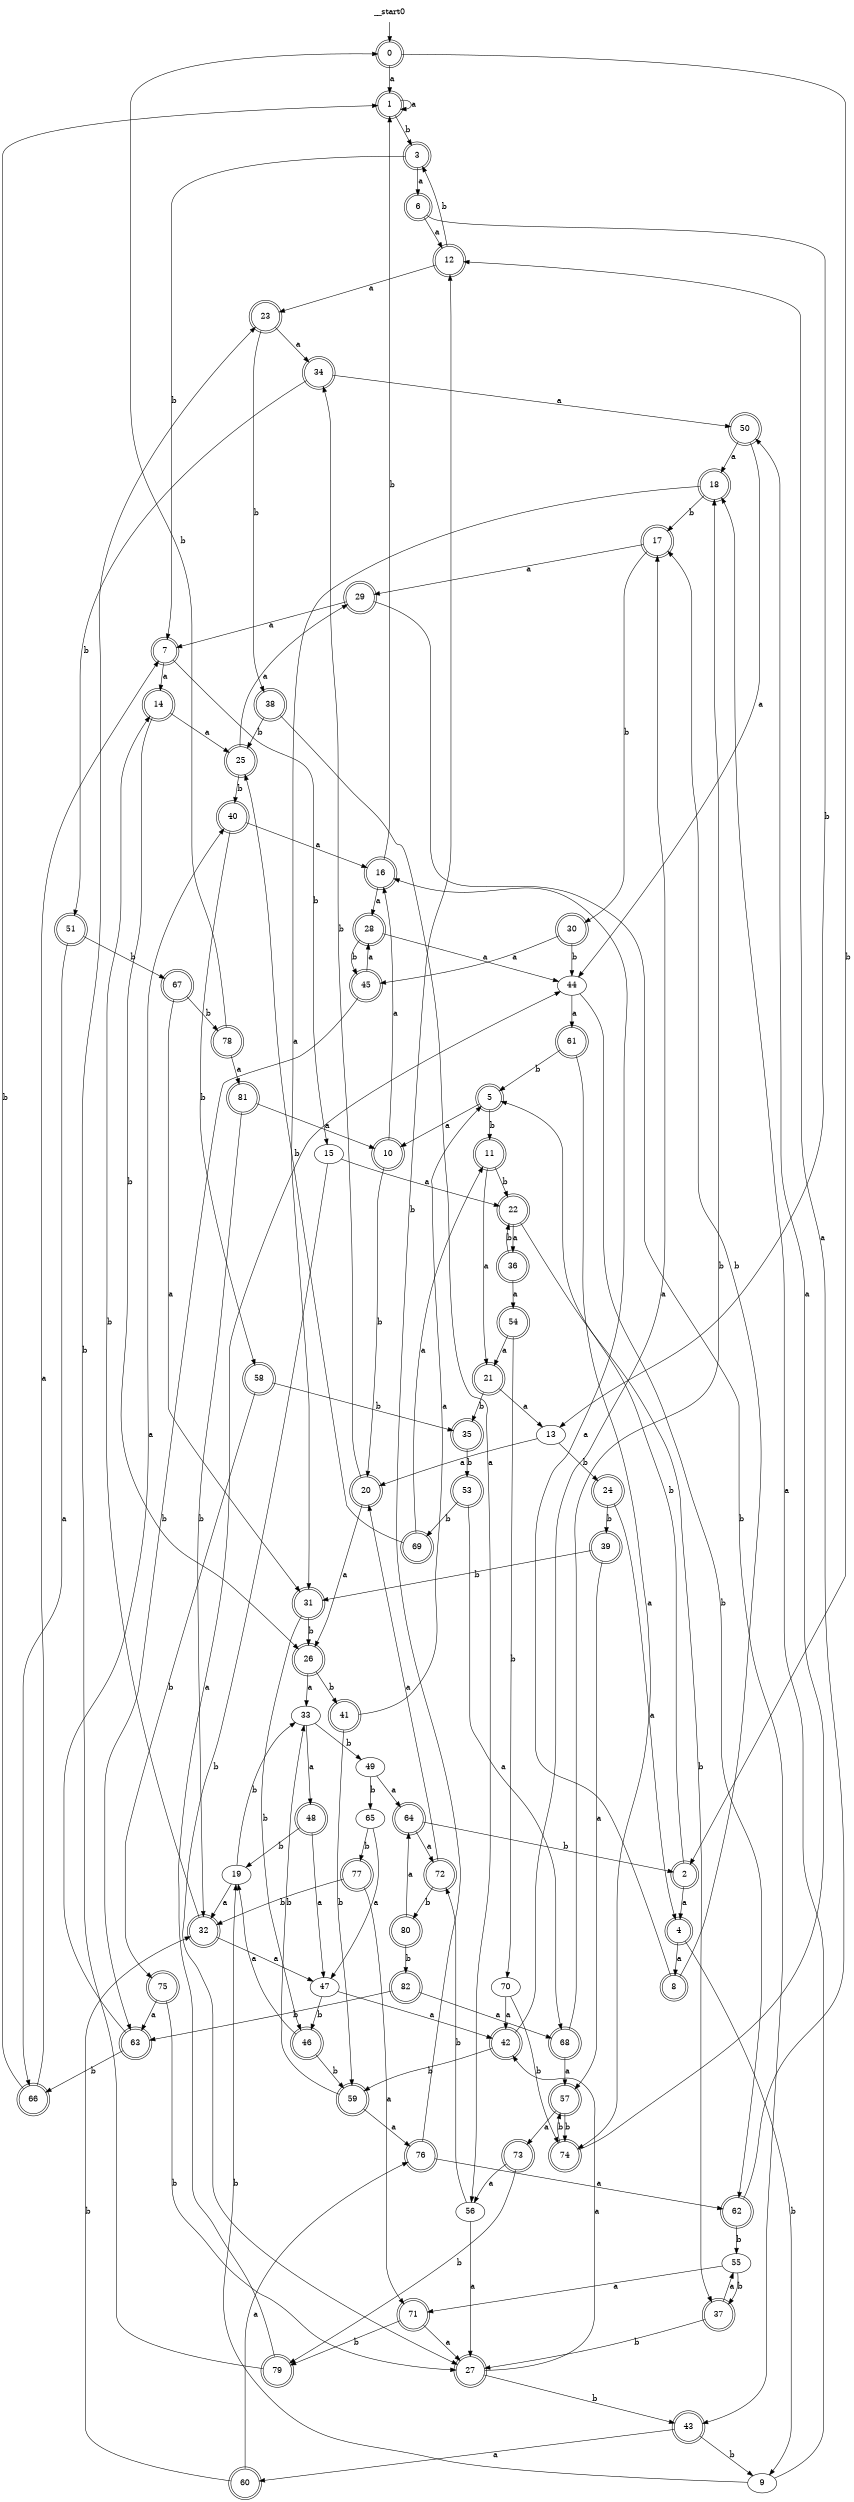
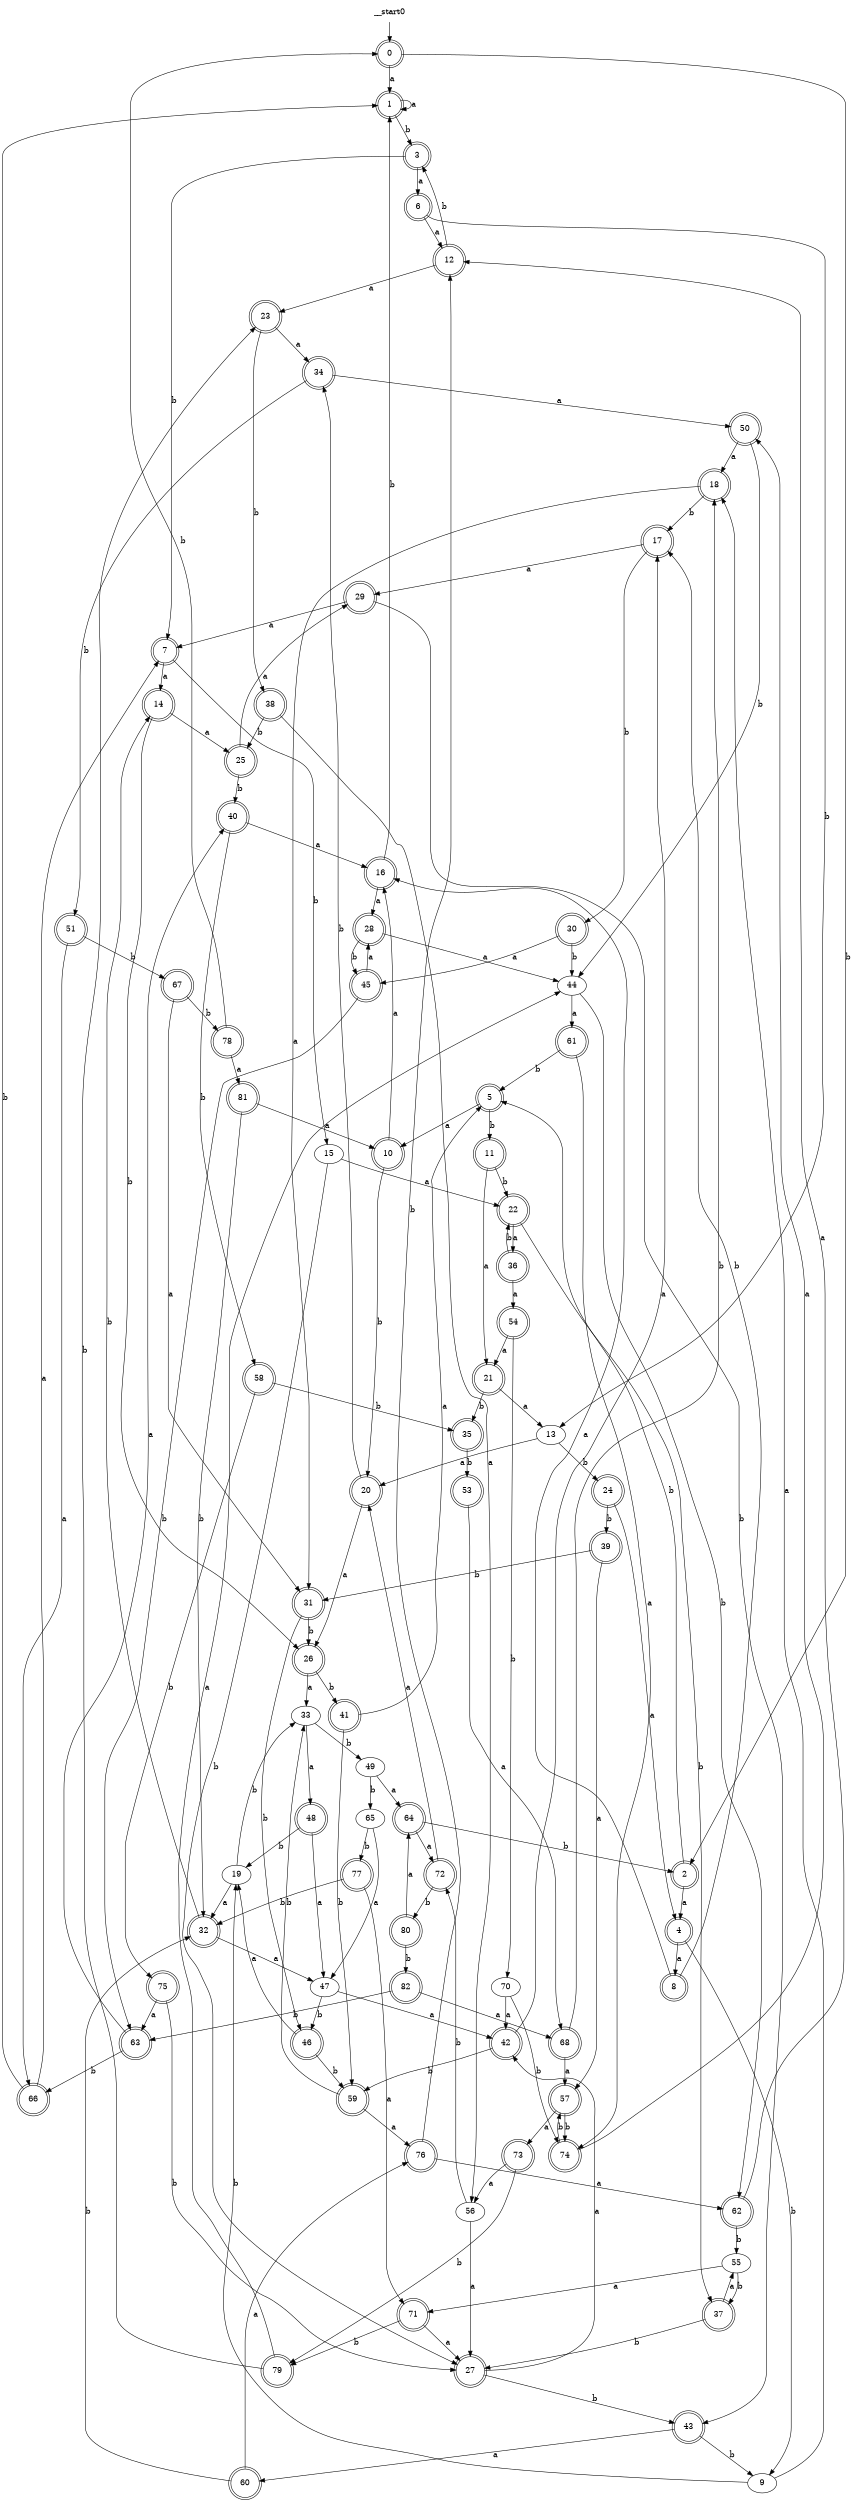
(761, 705) -> (761, 705)
(417, 1547) -> none
